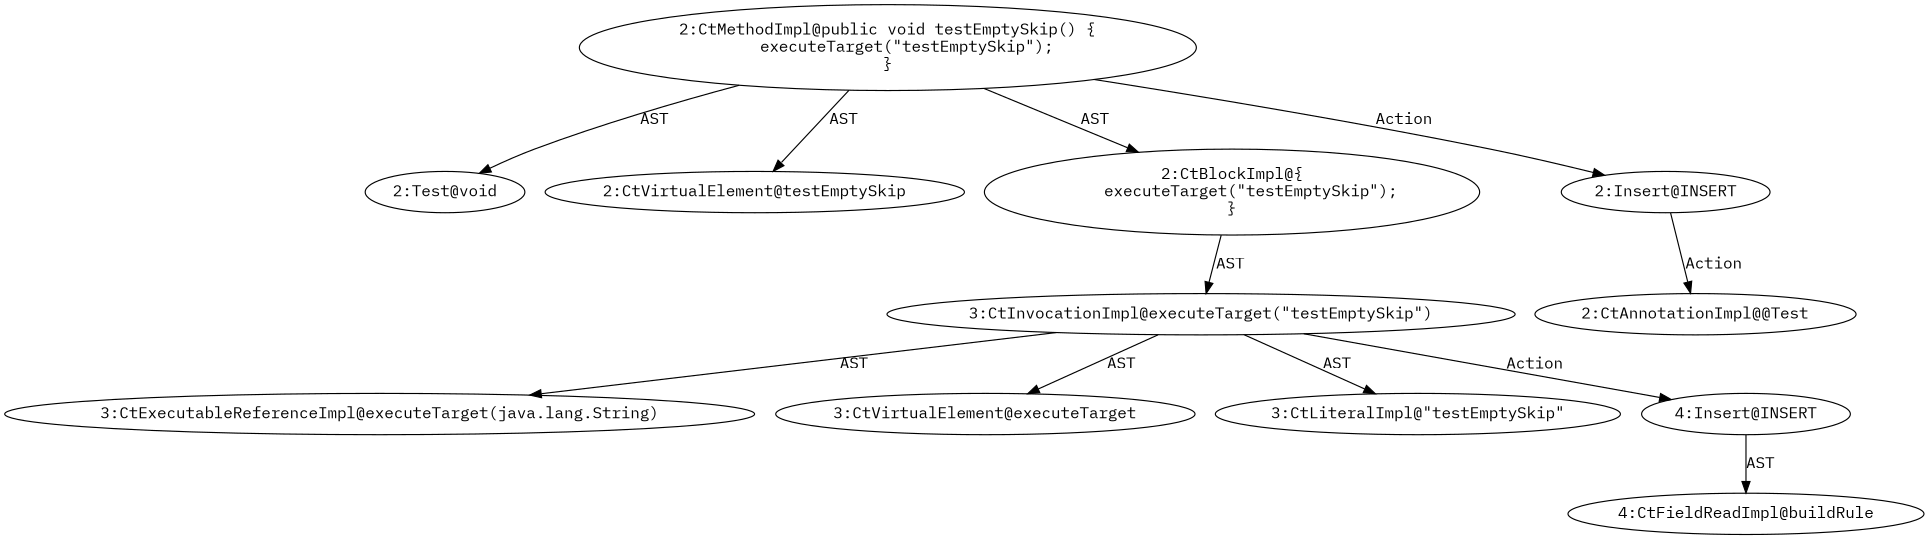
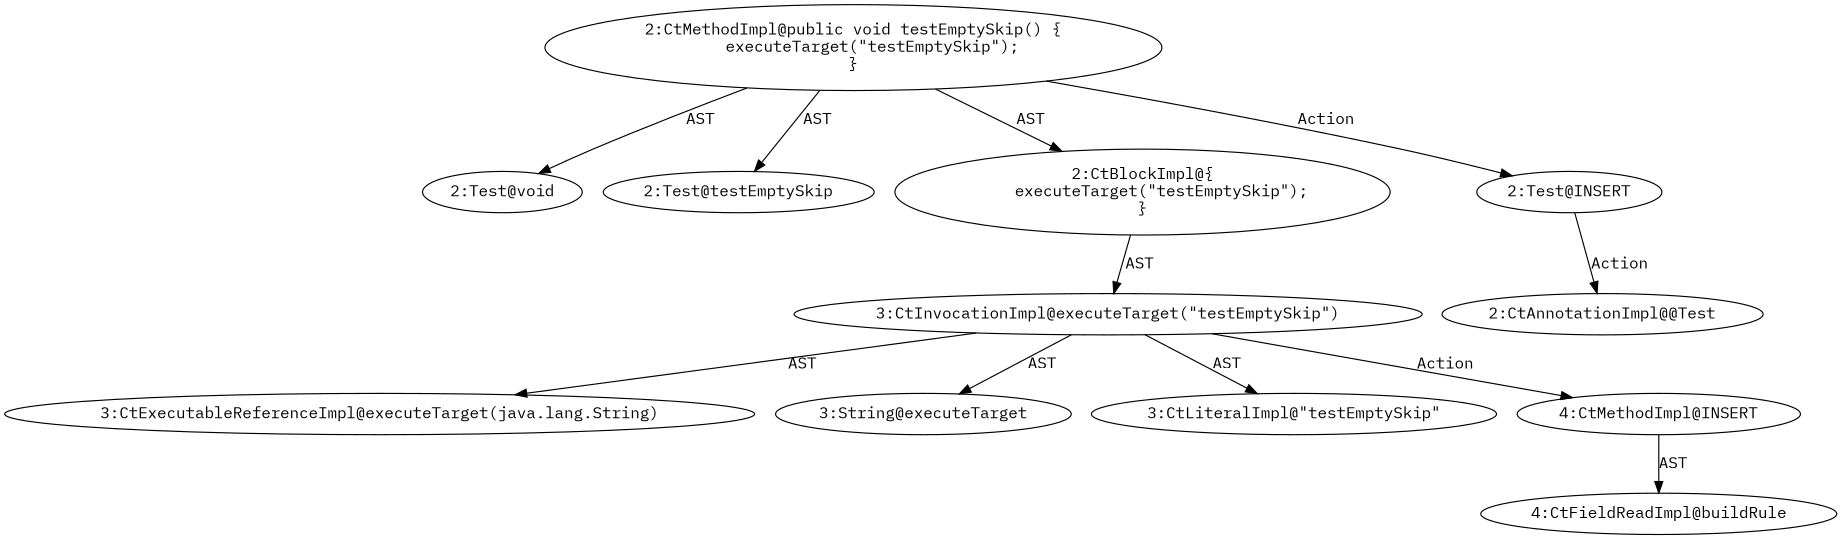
(755, 192) -> (739, 192)
(1666, 192) -> (1569, 192)
(985, 414) -> (923, 414)
(1746, 414) -> (1659, 414)
